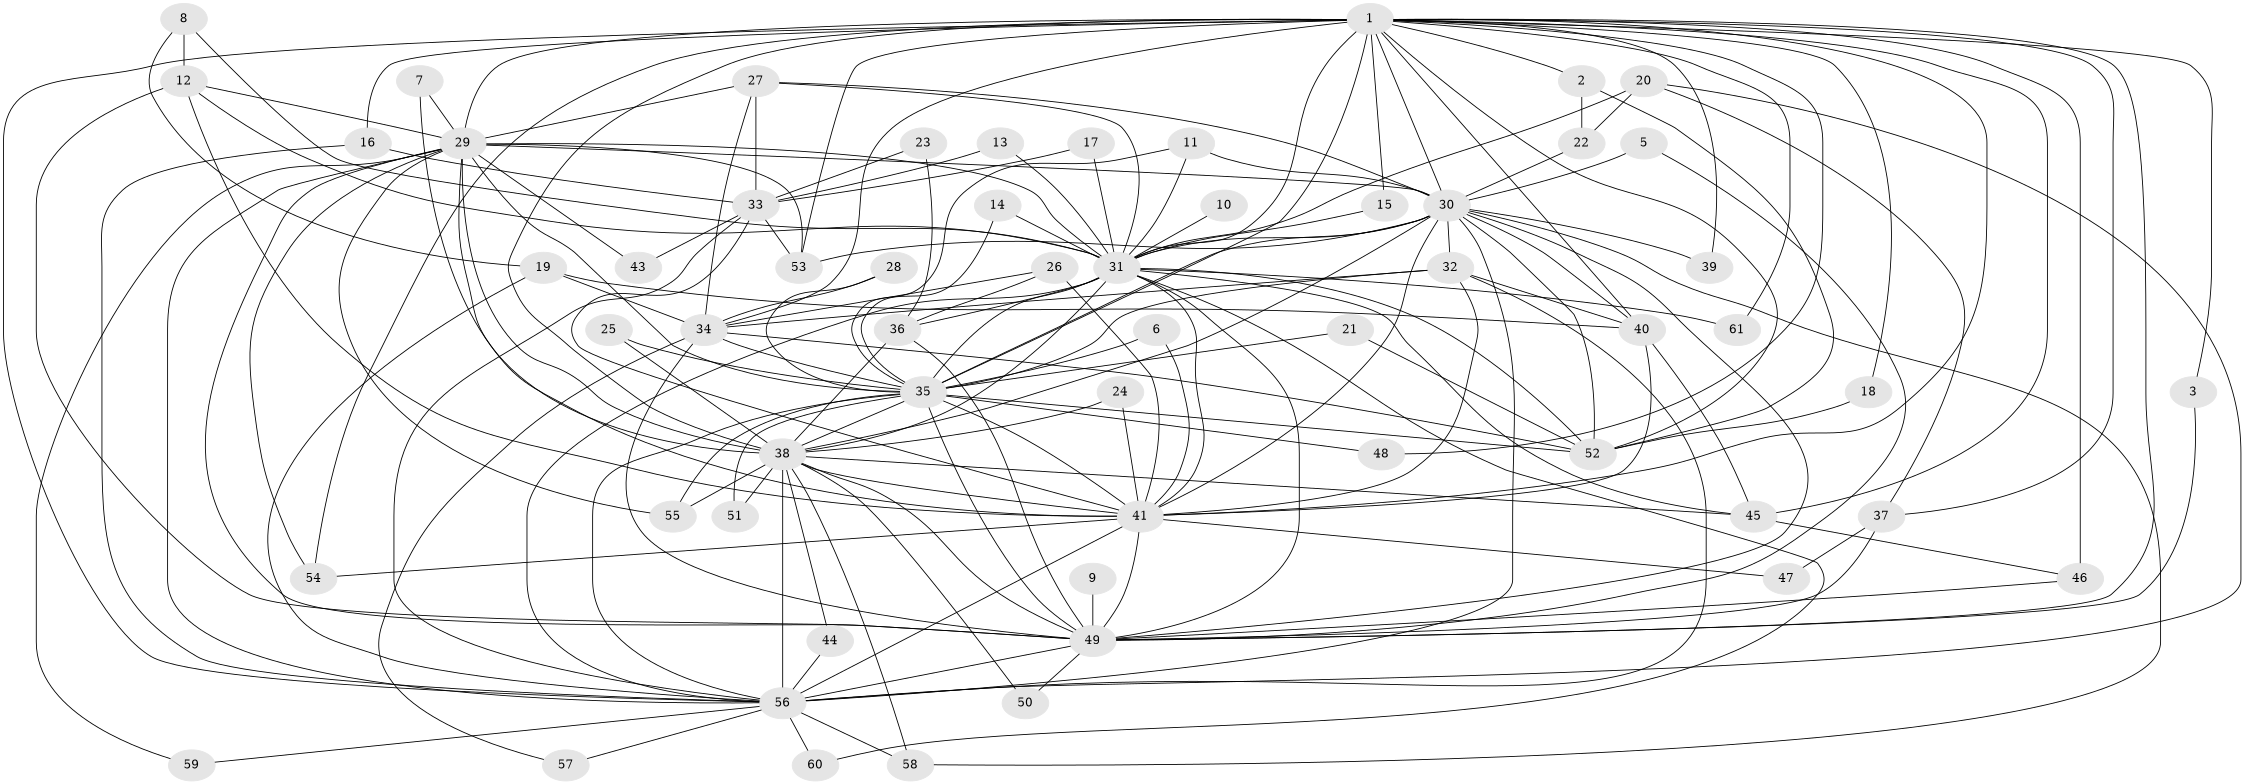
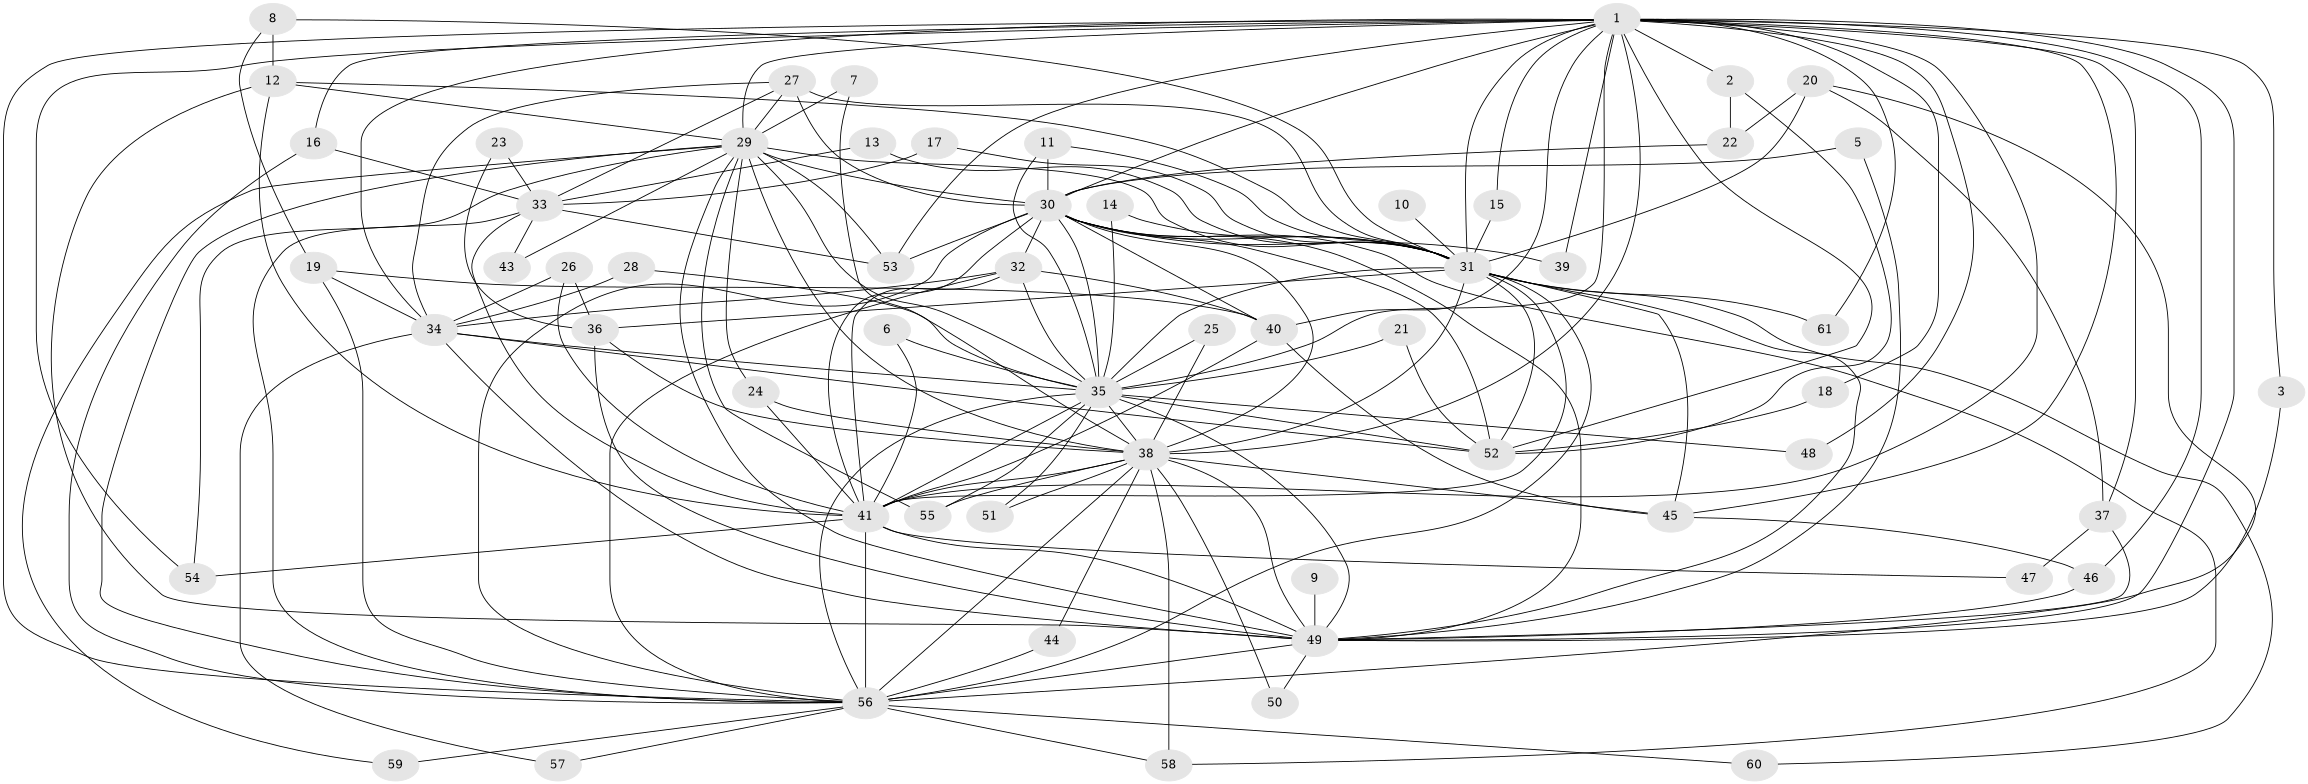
(694, 458) -> (728, 270)
